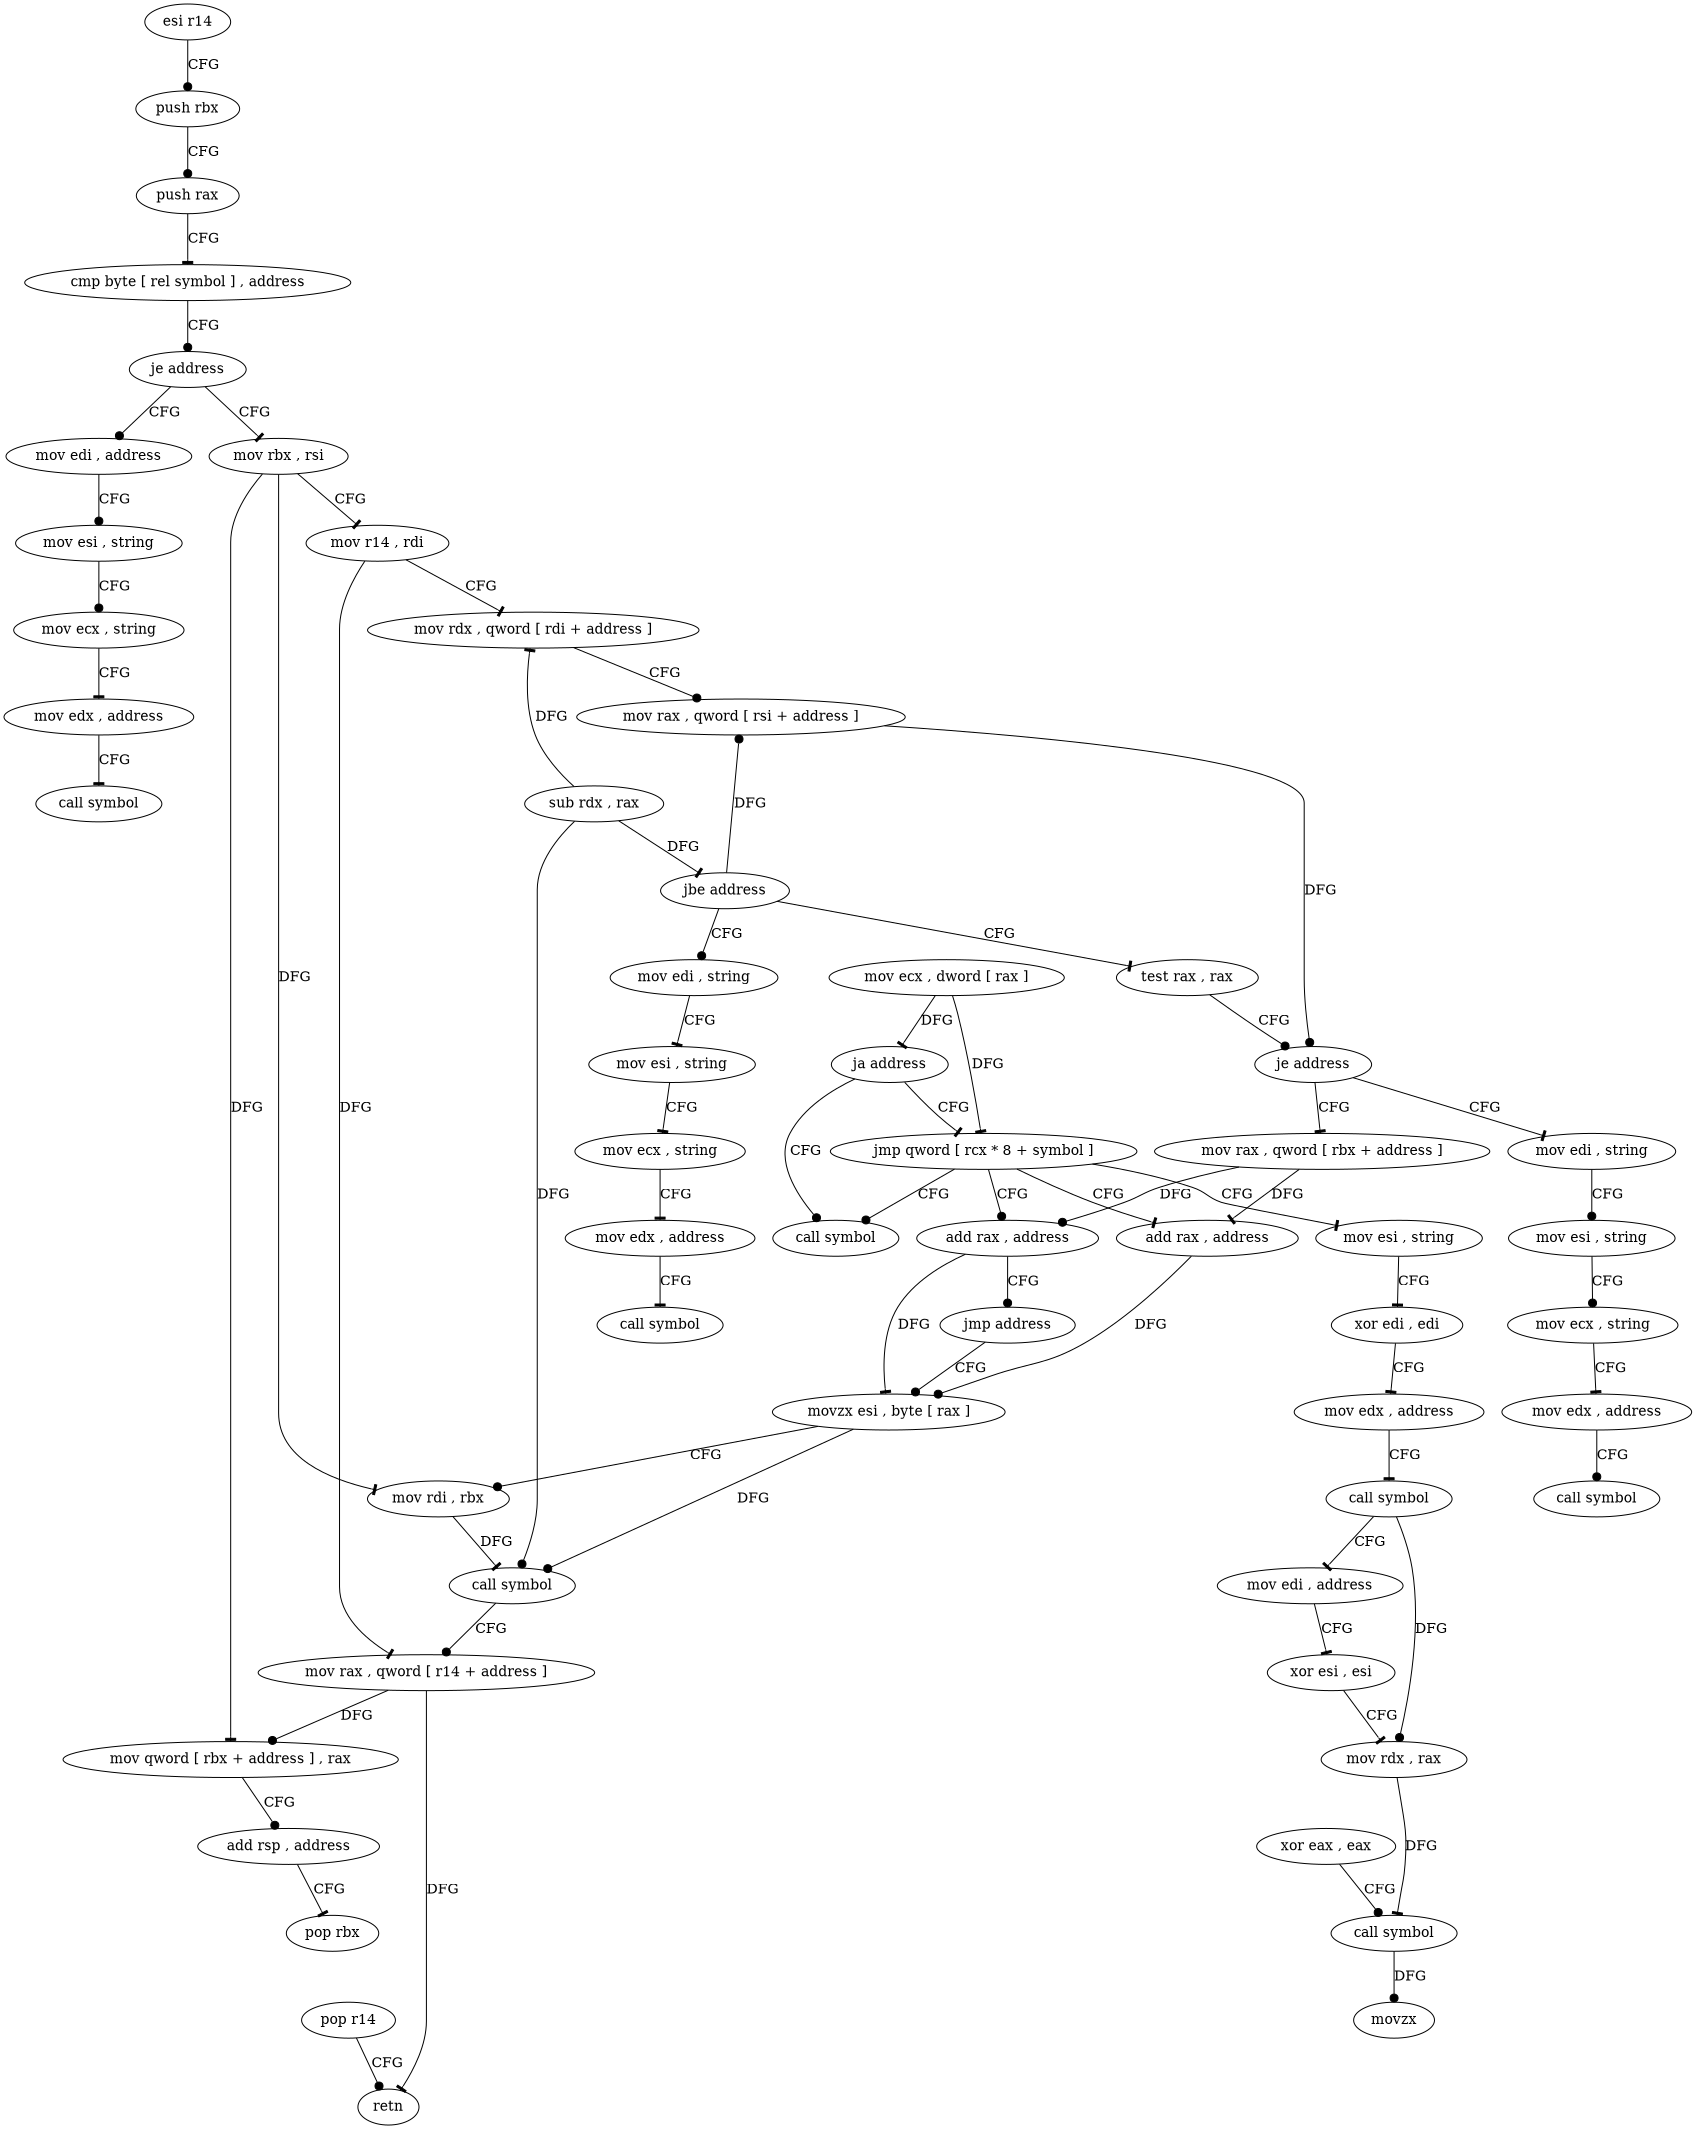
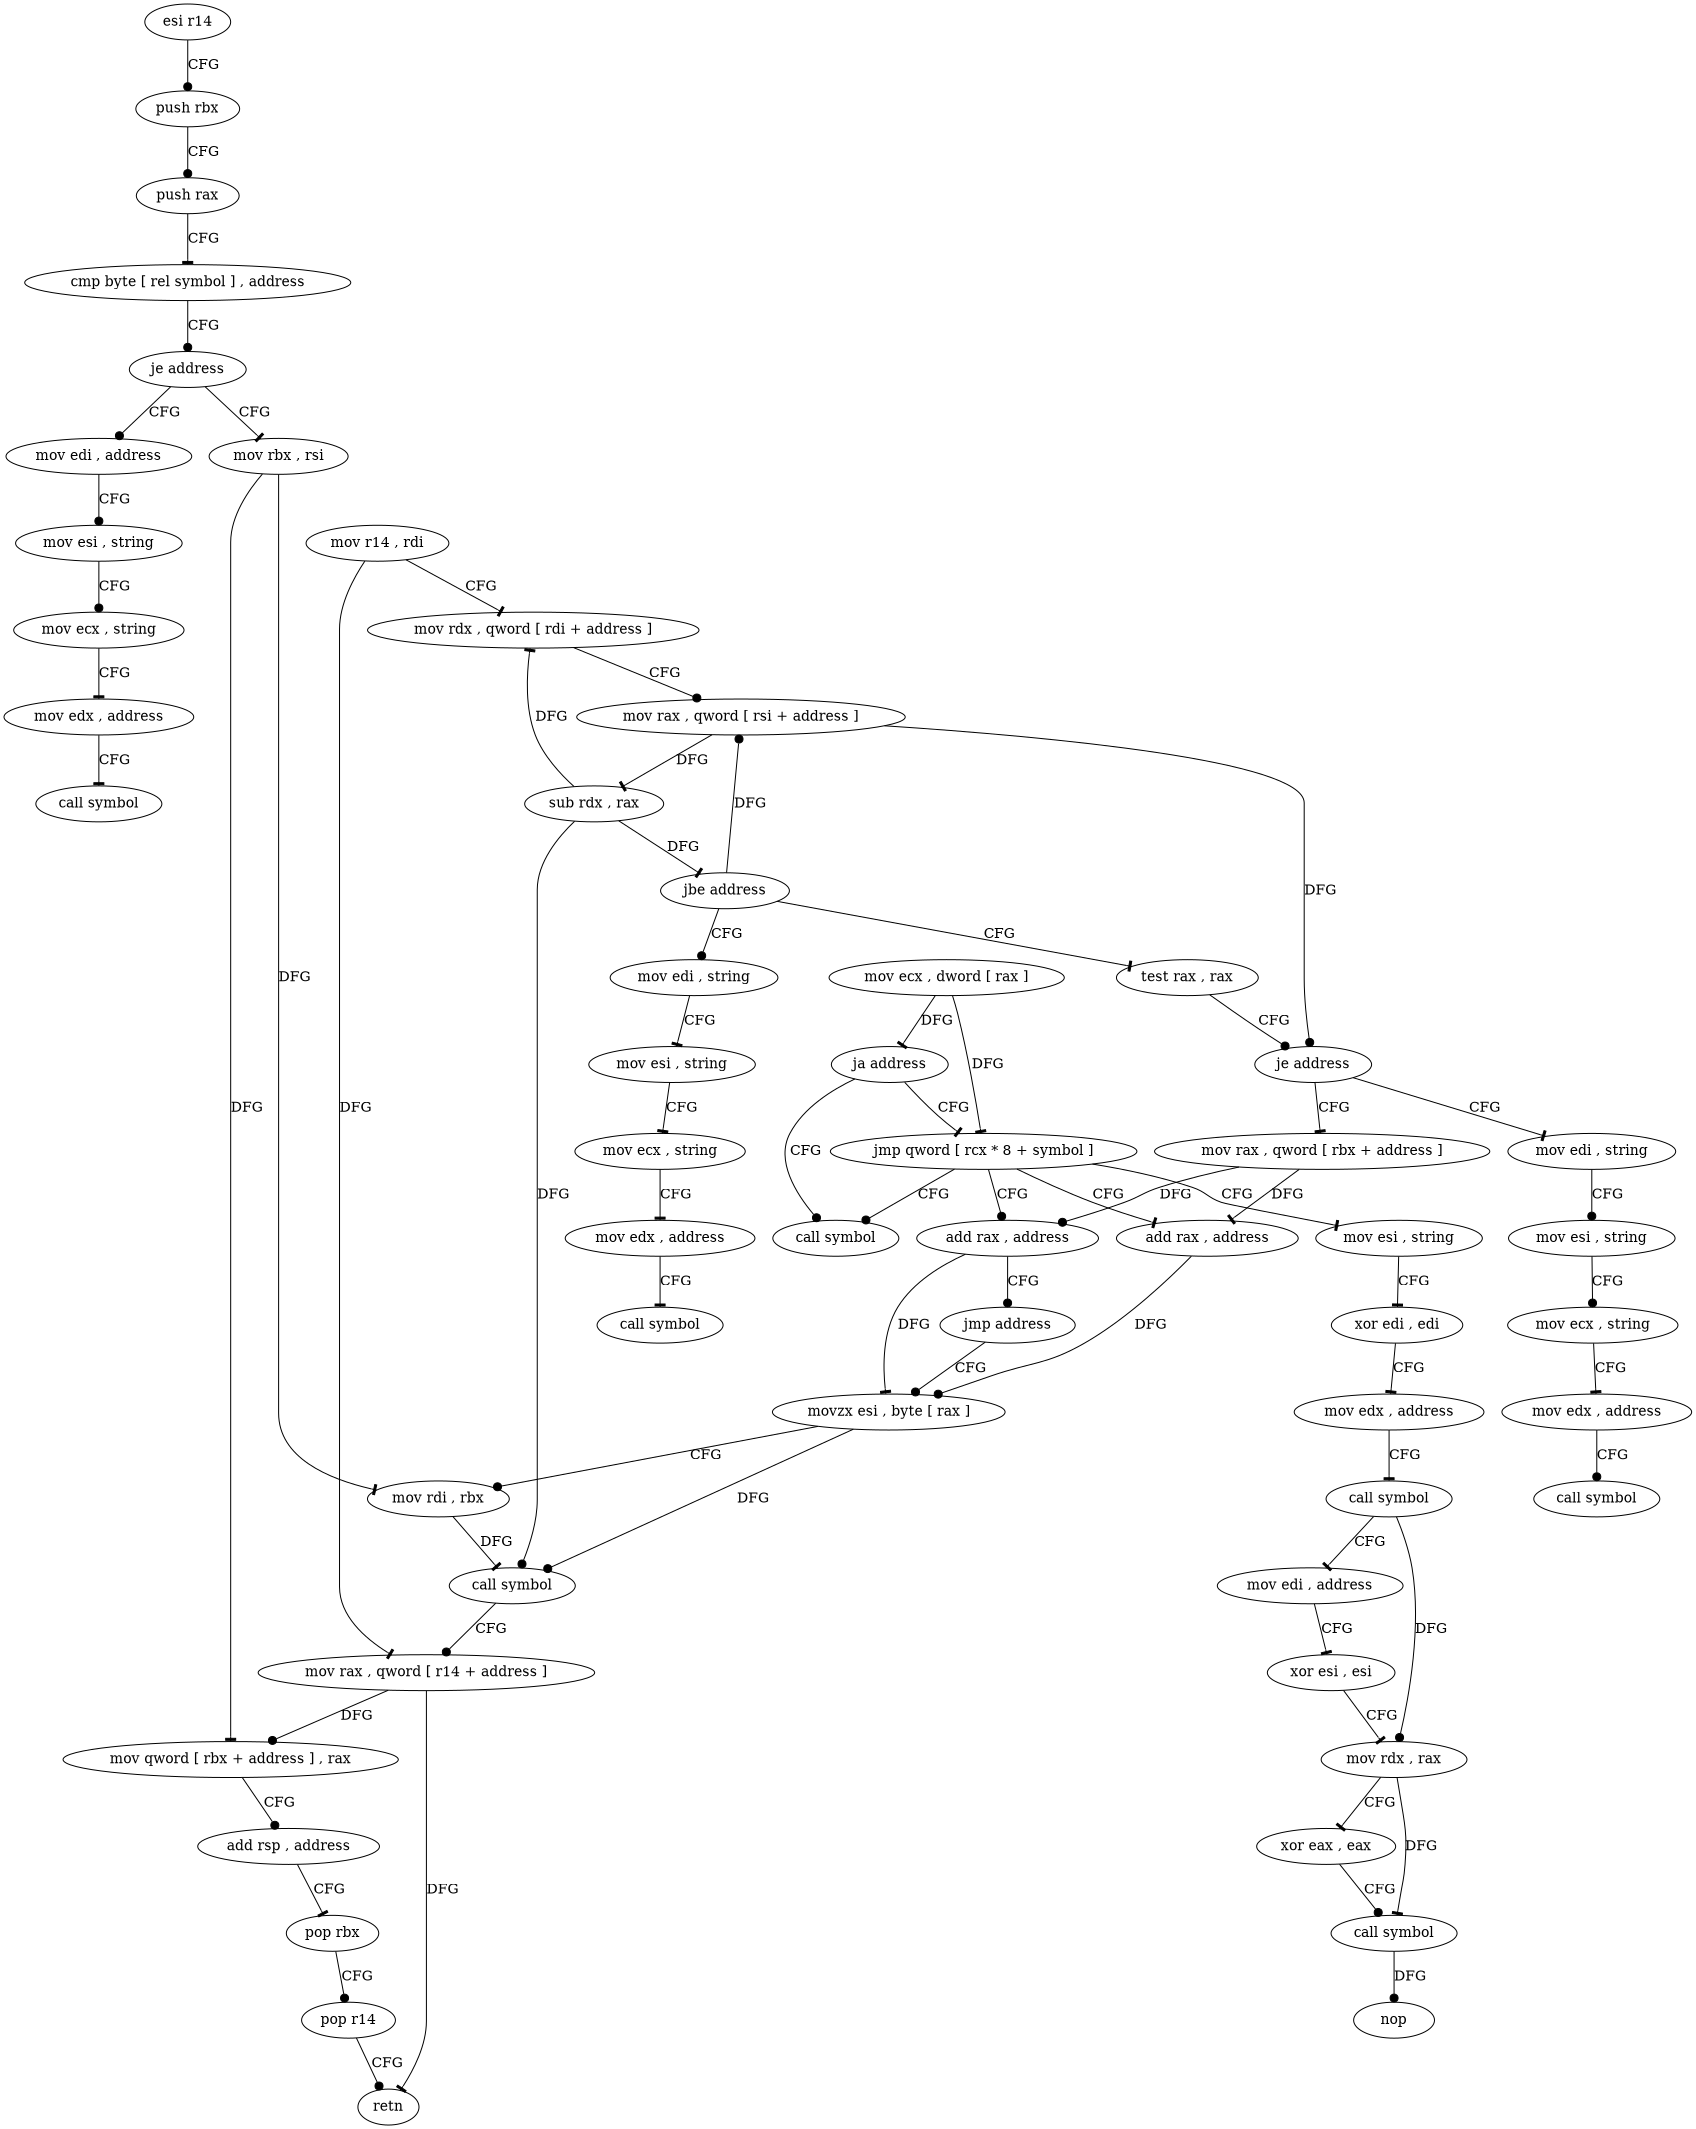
(326, 498) -> none
none -> (669, 760)
none -> (1362, 1801)
none -> (340, 1973)
(1394, 2020) -> (1394, 2020)
